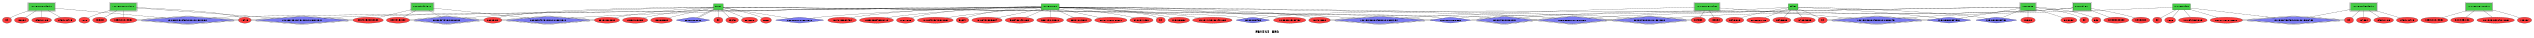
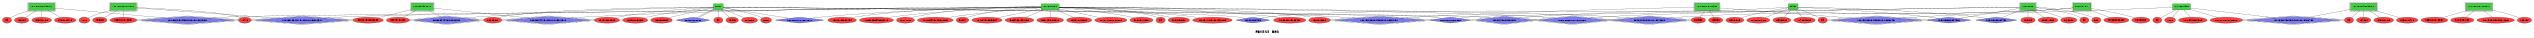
none -> (2048, 20)
